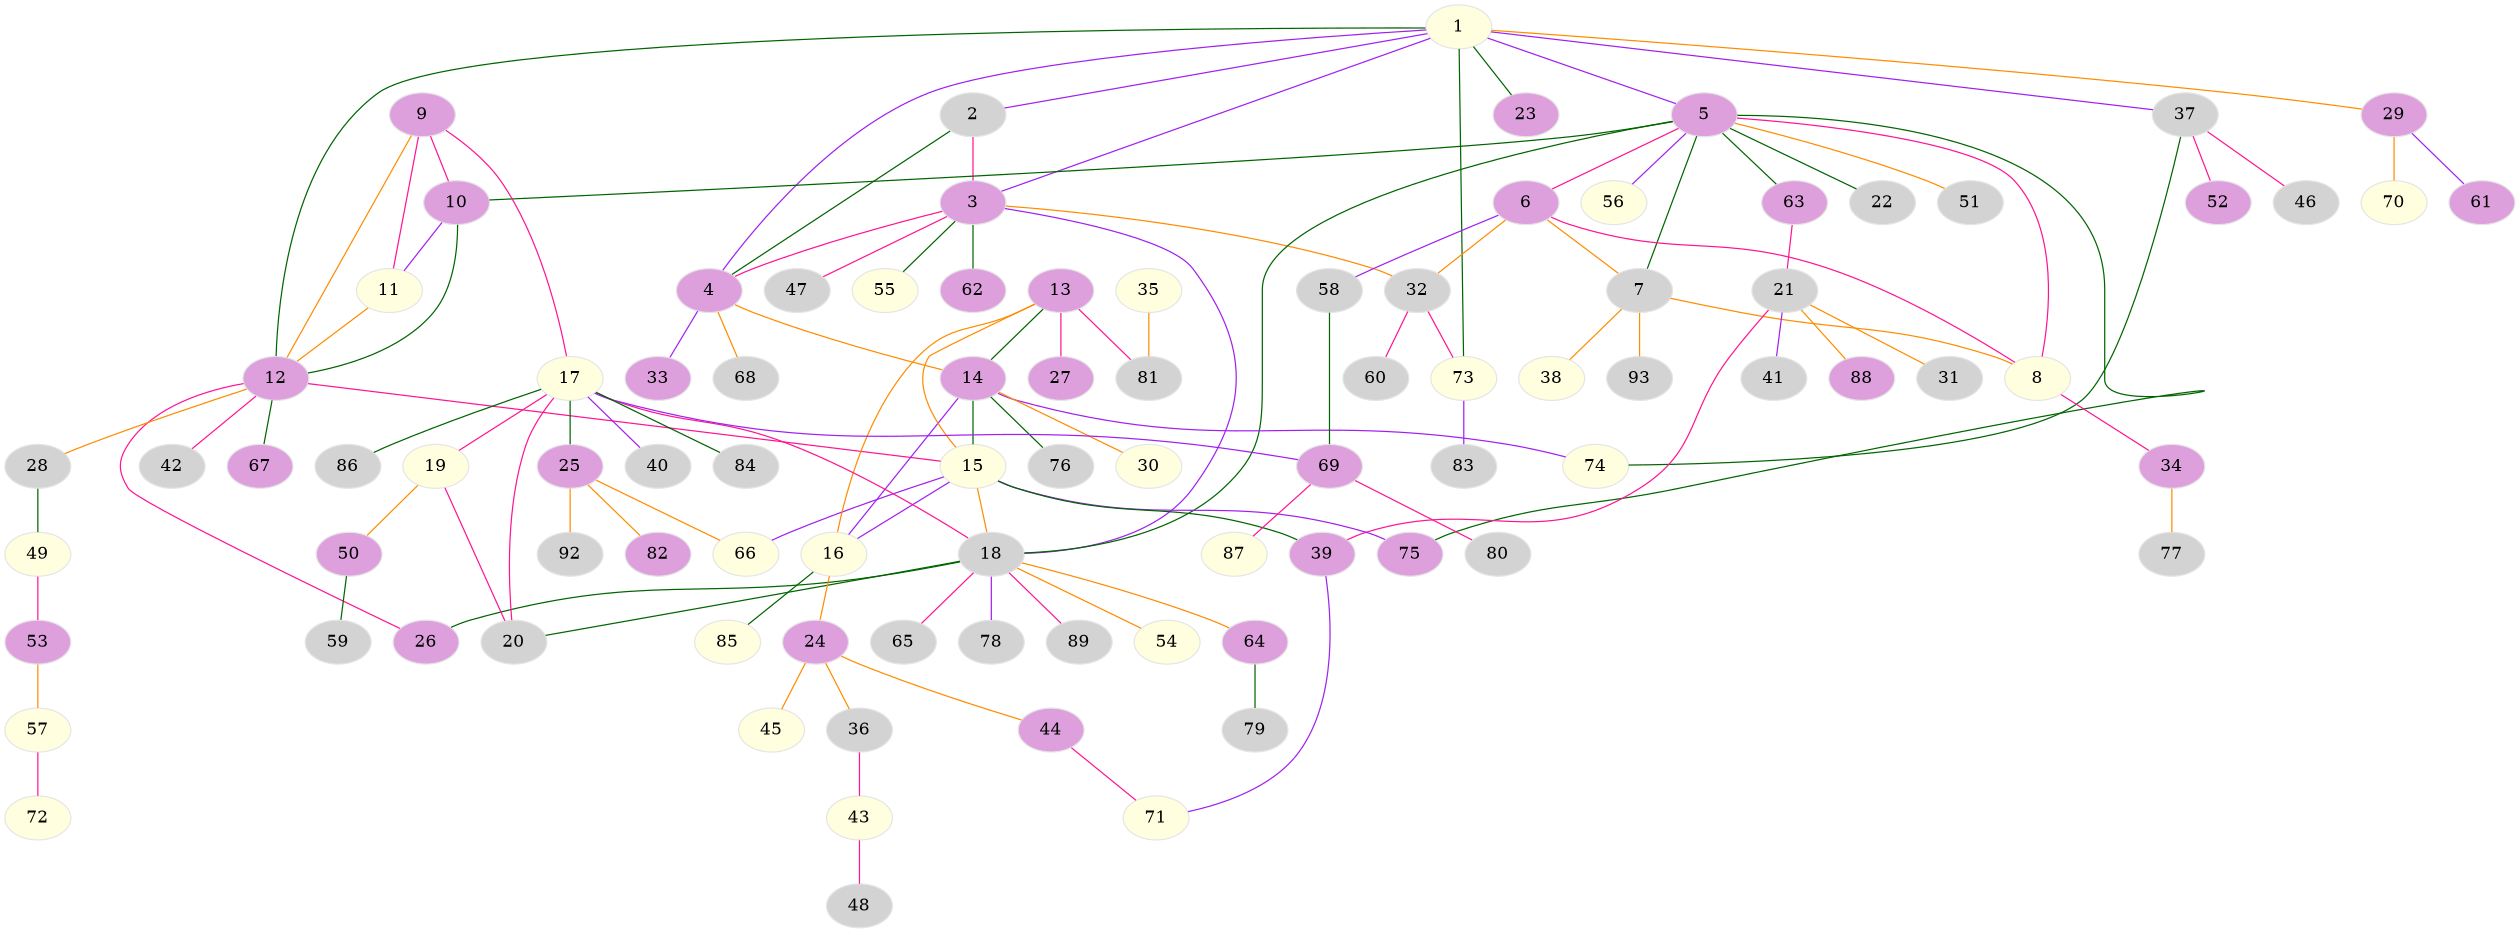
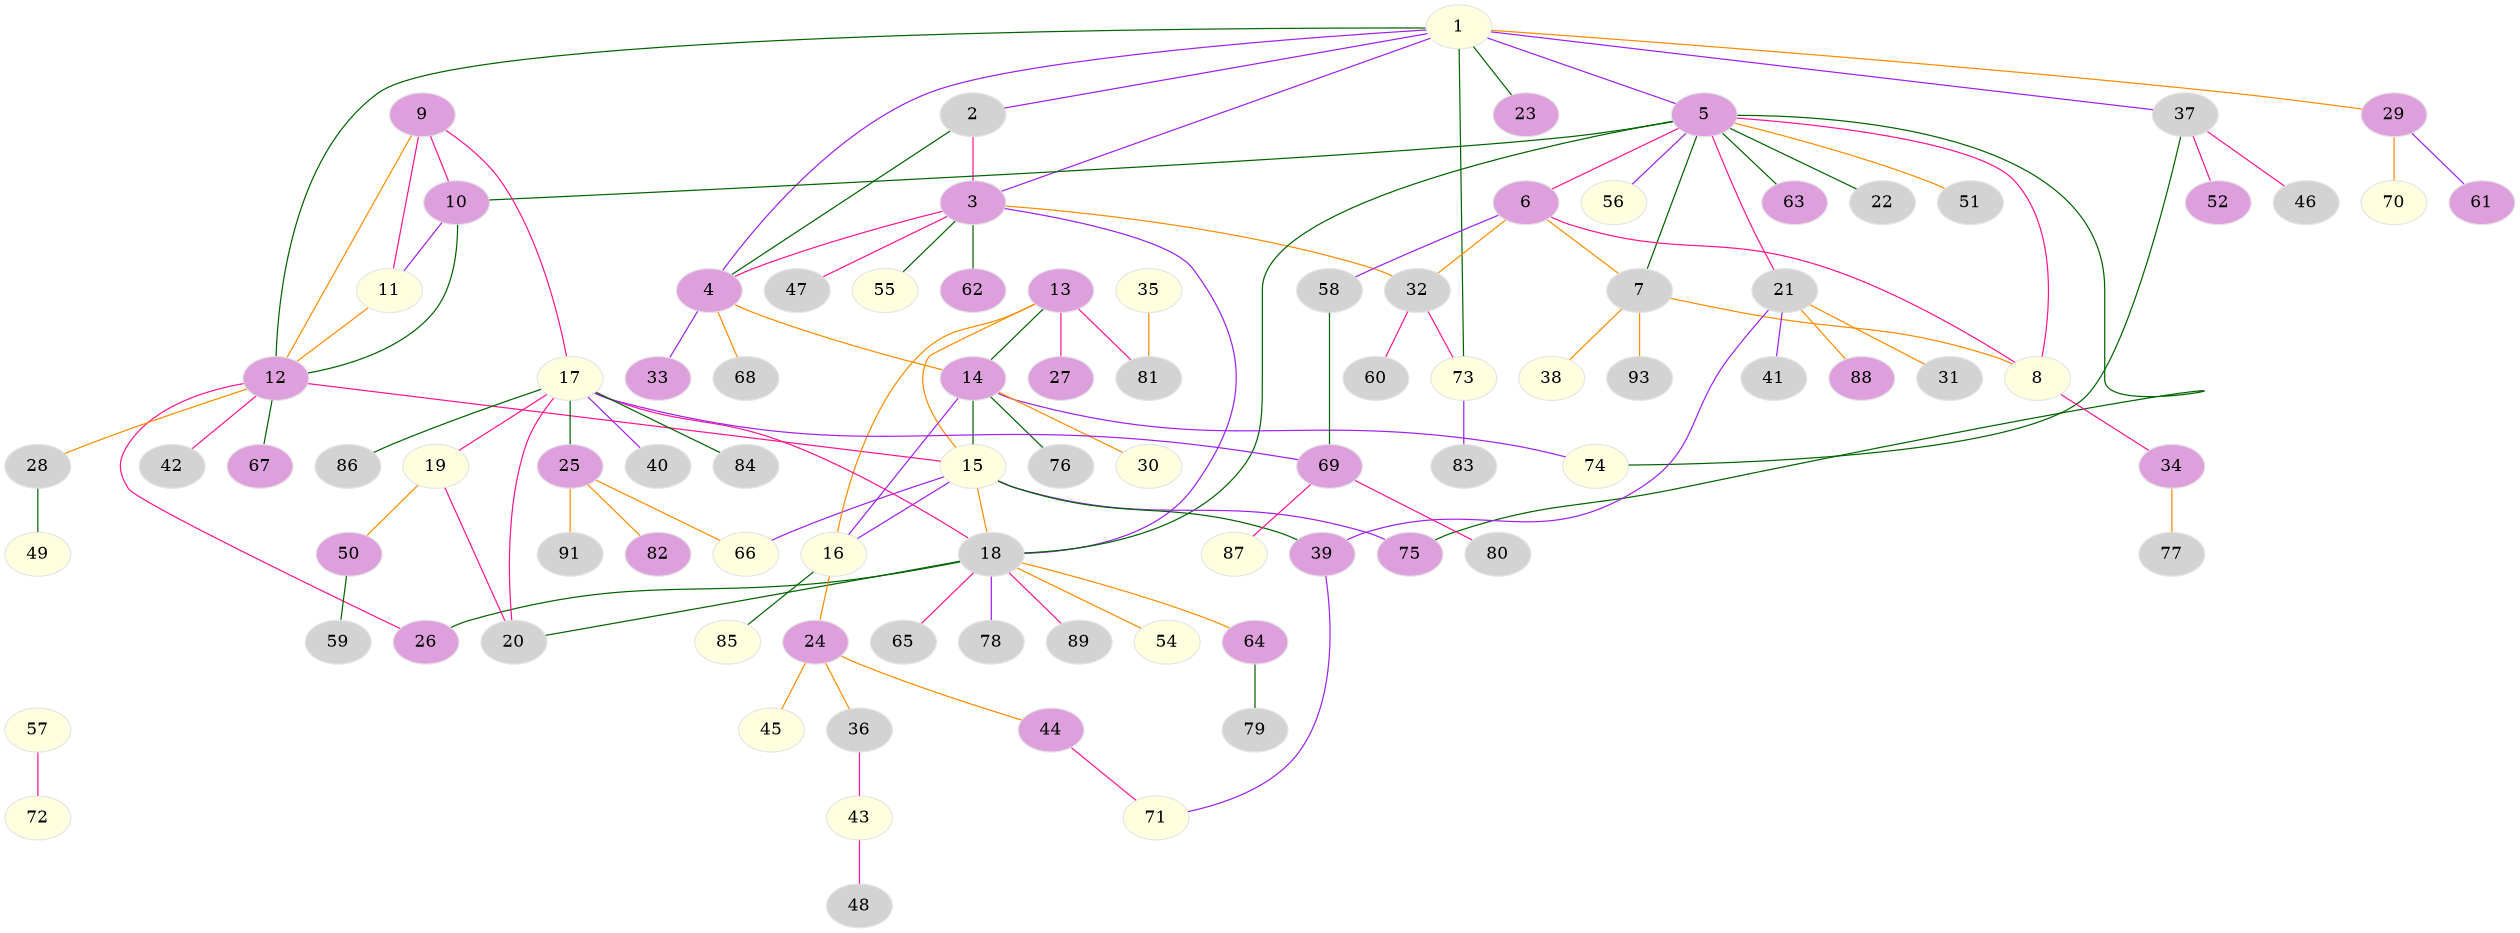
(1790, 247) -> (1741, 204)
(1592, 511) -> (1592, 511)
(570, 554) -> (570, 554)
(38, 642) -> none
